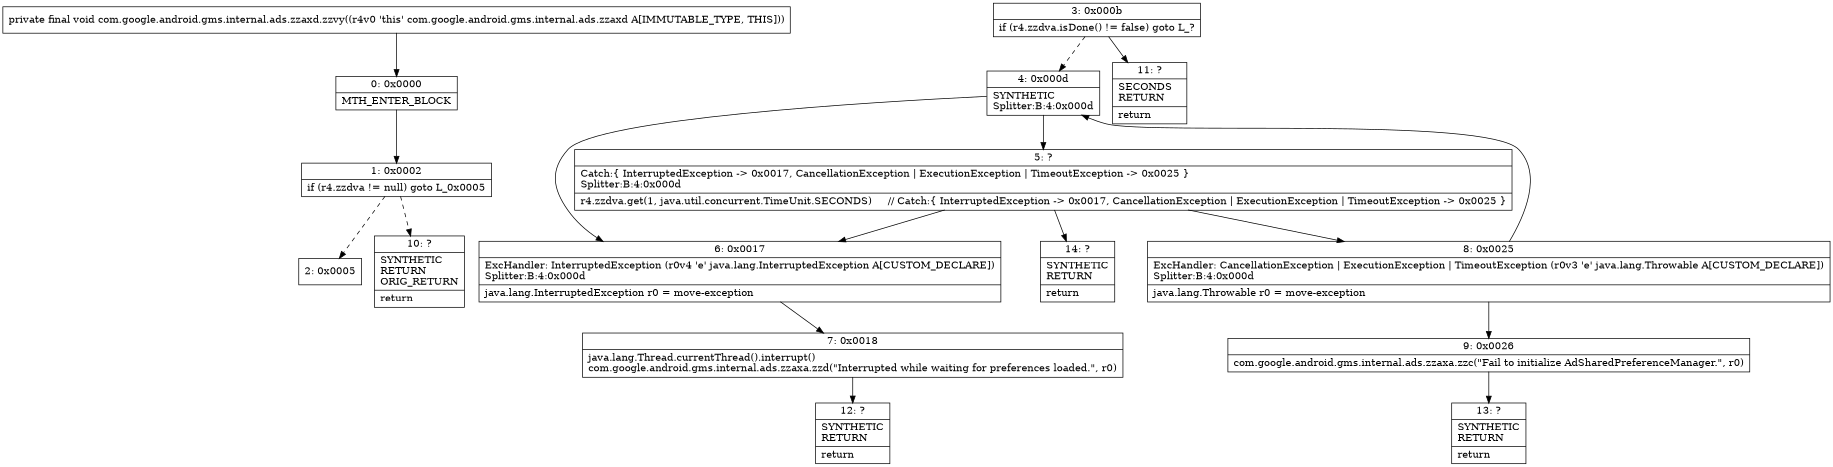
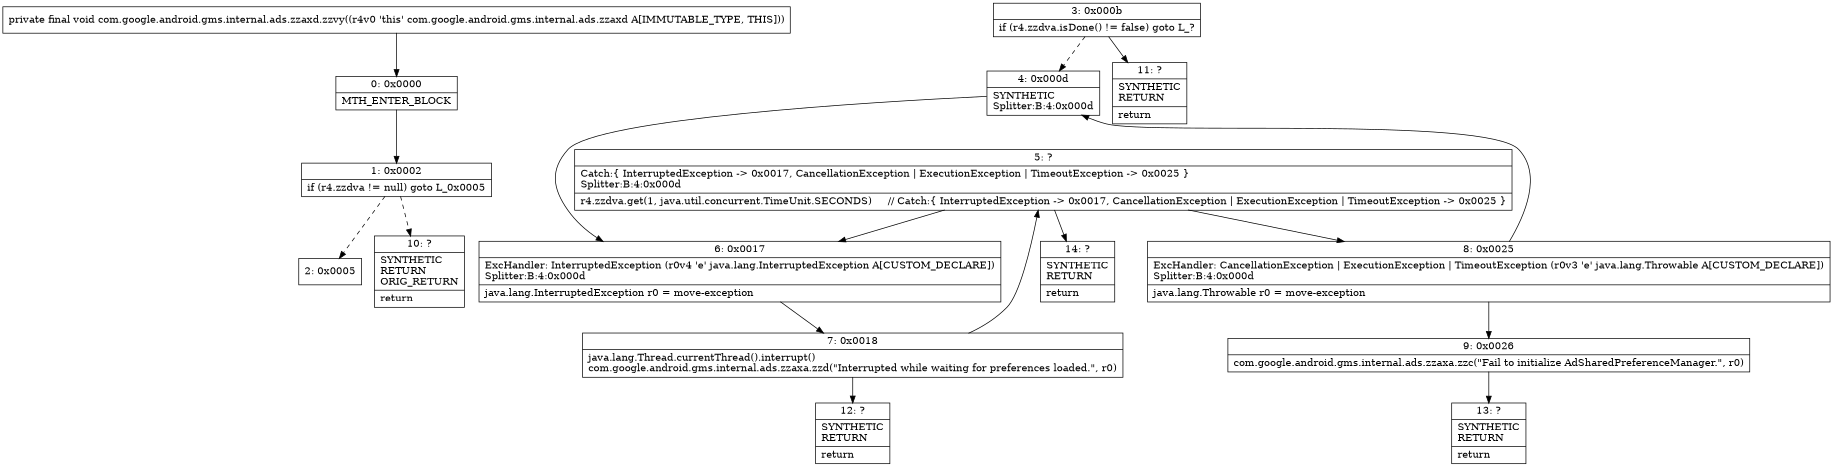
(1145, 87) -> (1150, 87)
(1043, 129) -> (1019, 286)
